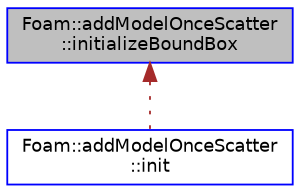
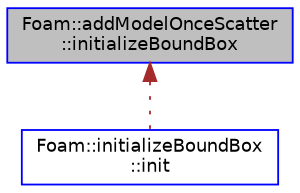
(150, 157) -> (150, 157)
